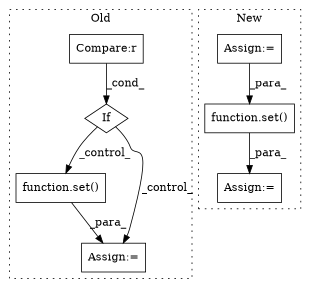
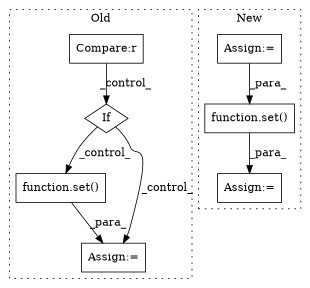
(126, 84) -> (126, 84)
